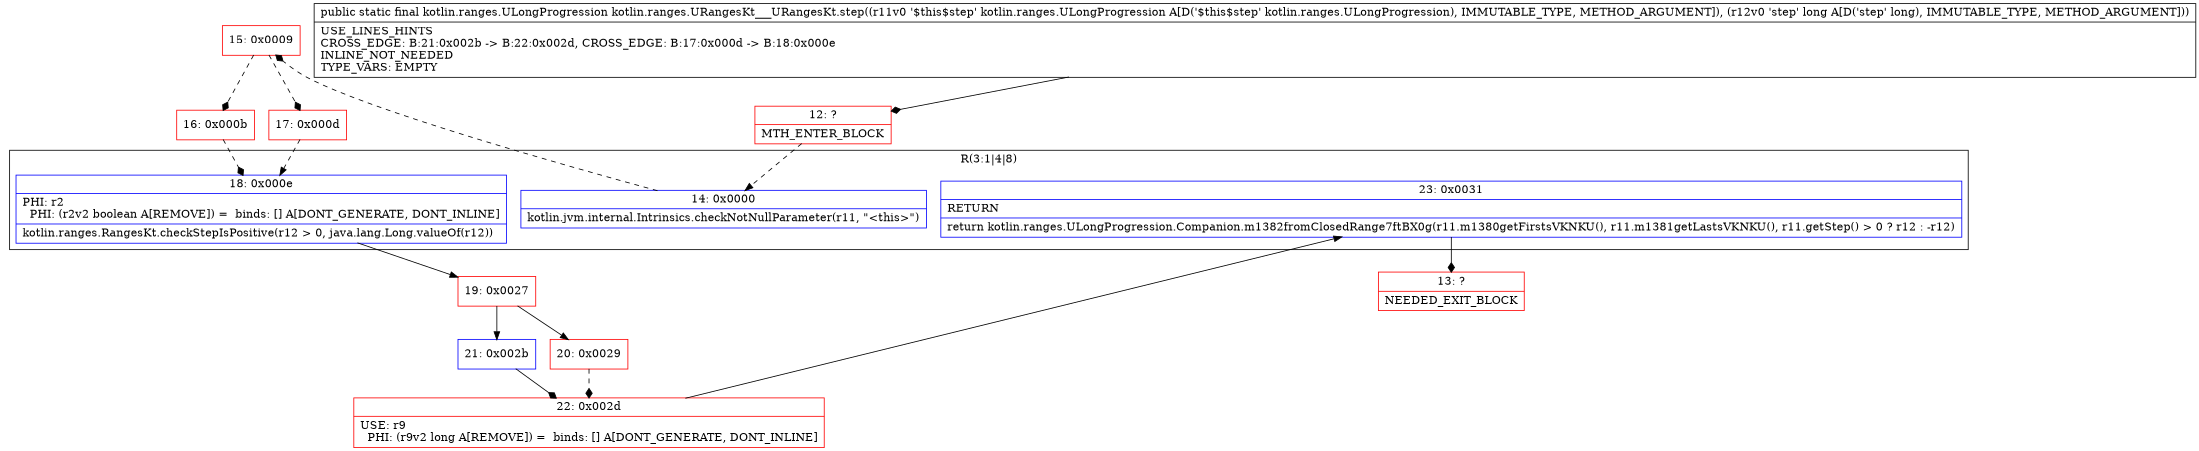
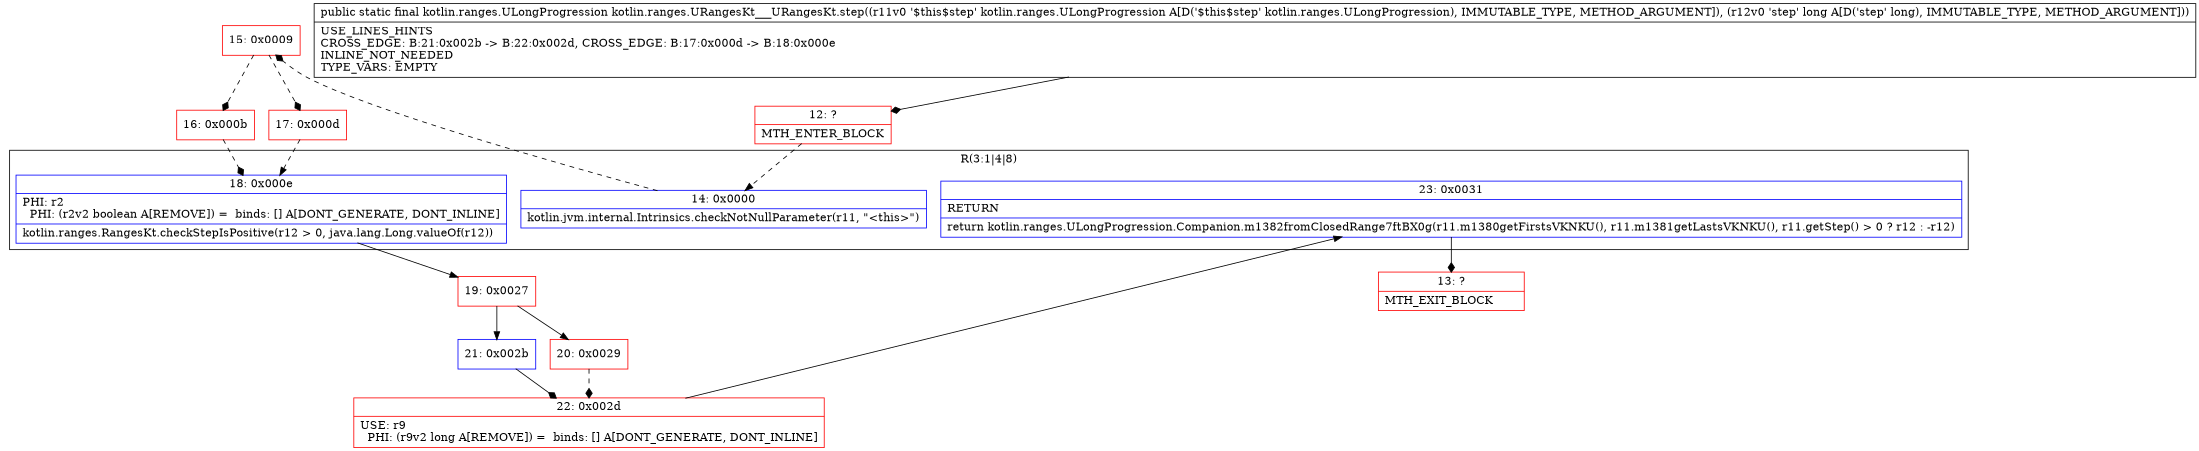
(1451, 301) -> (1439, 301)
